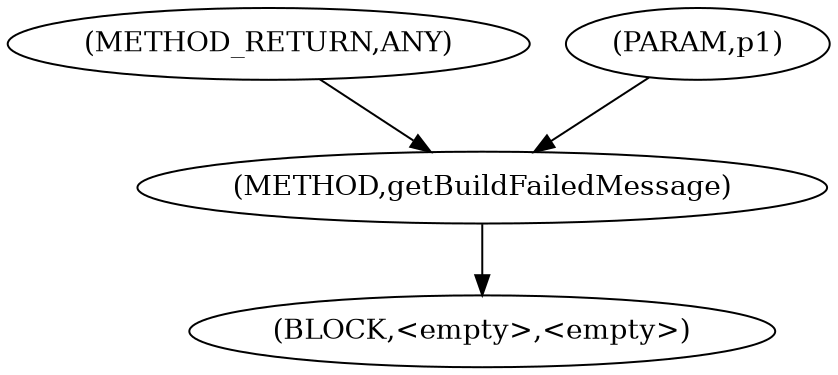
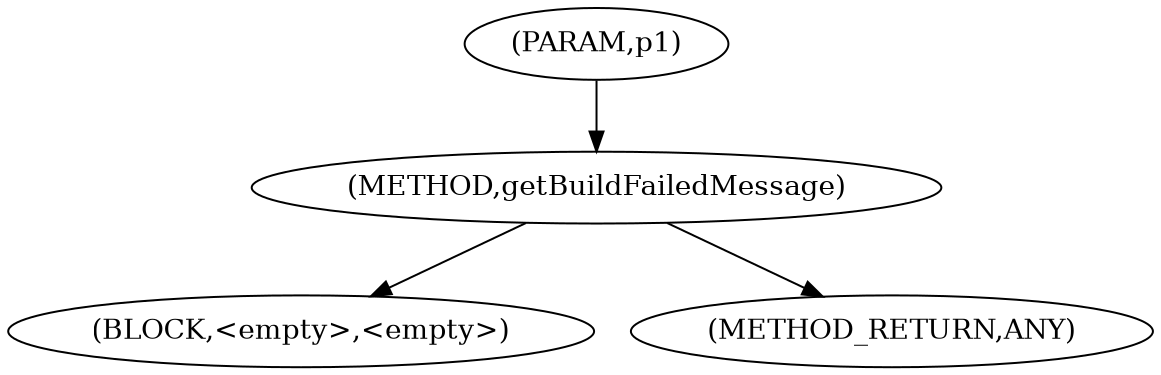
(367, 110) -> (736, 256)
